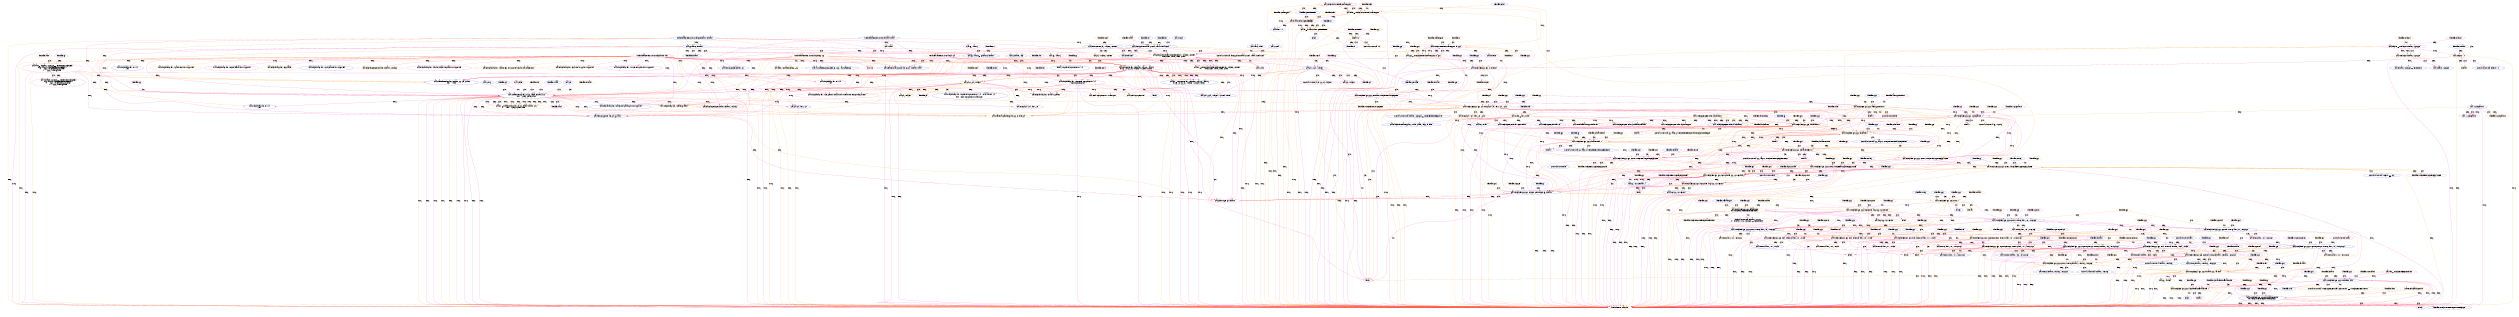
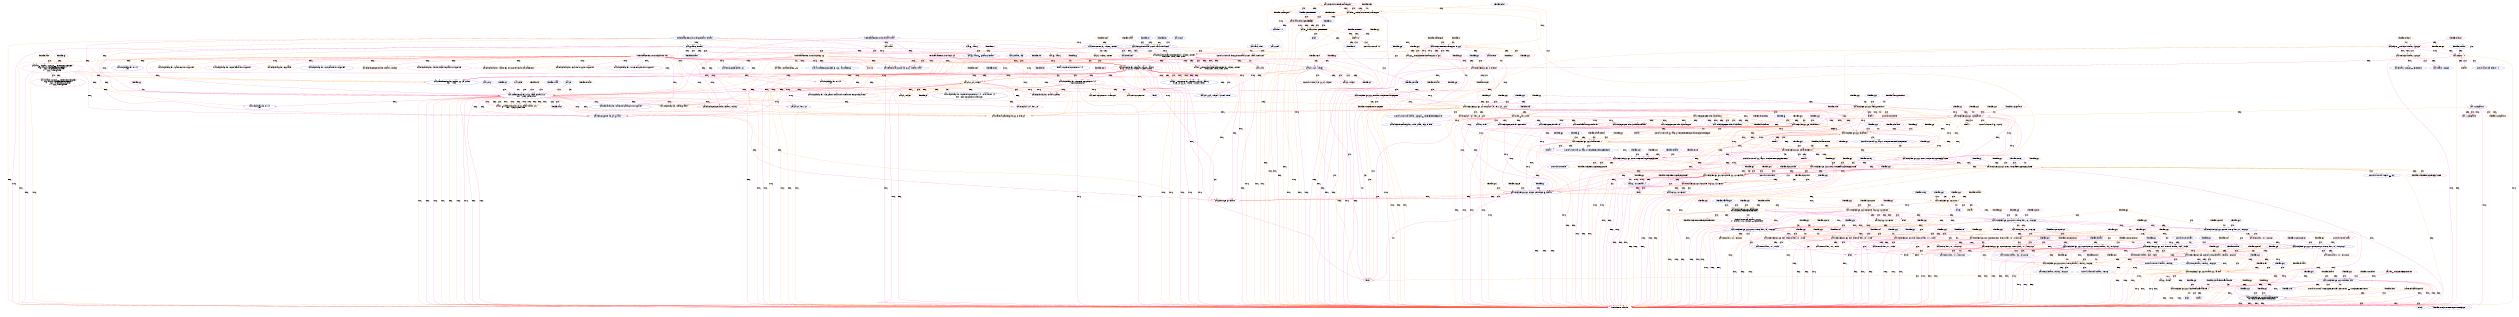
none -> (2438, 47)
none -> (1371, 100)
(729, 112) -> none
(1751, 143) -> none
